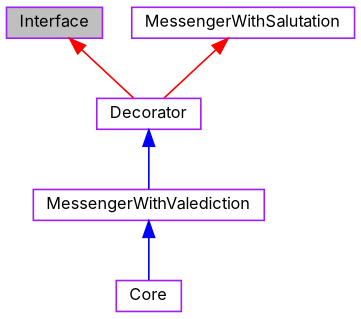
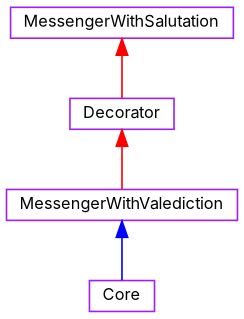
(54, 23) -> none
(149, 168) -> (122, 168)
